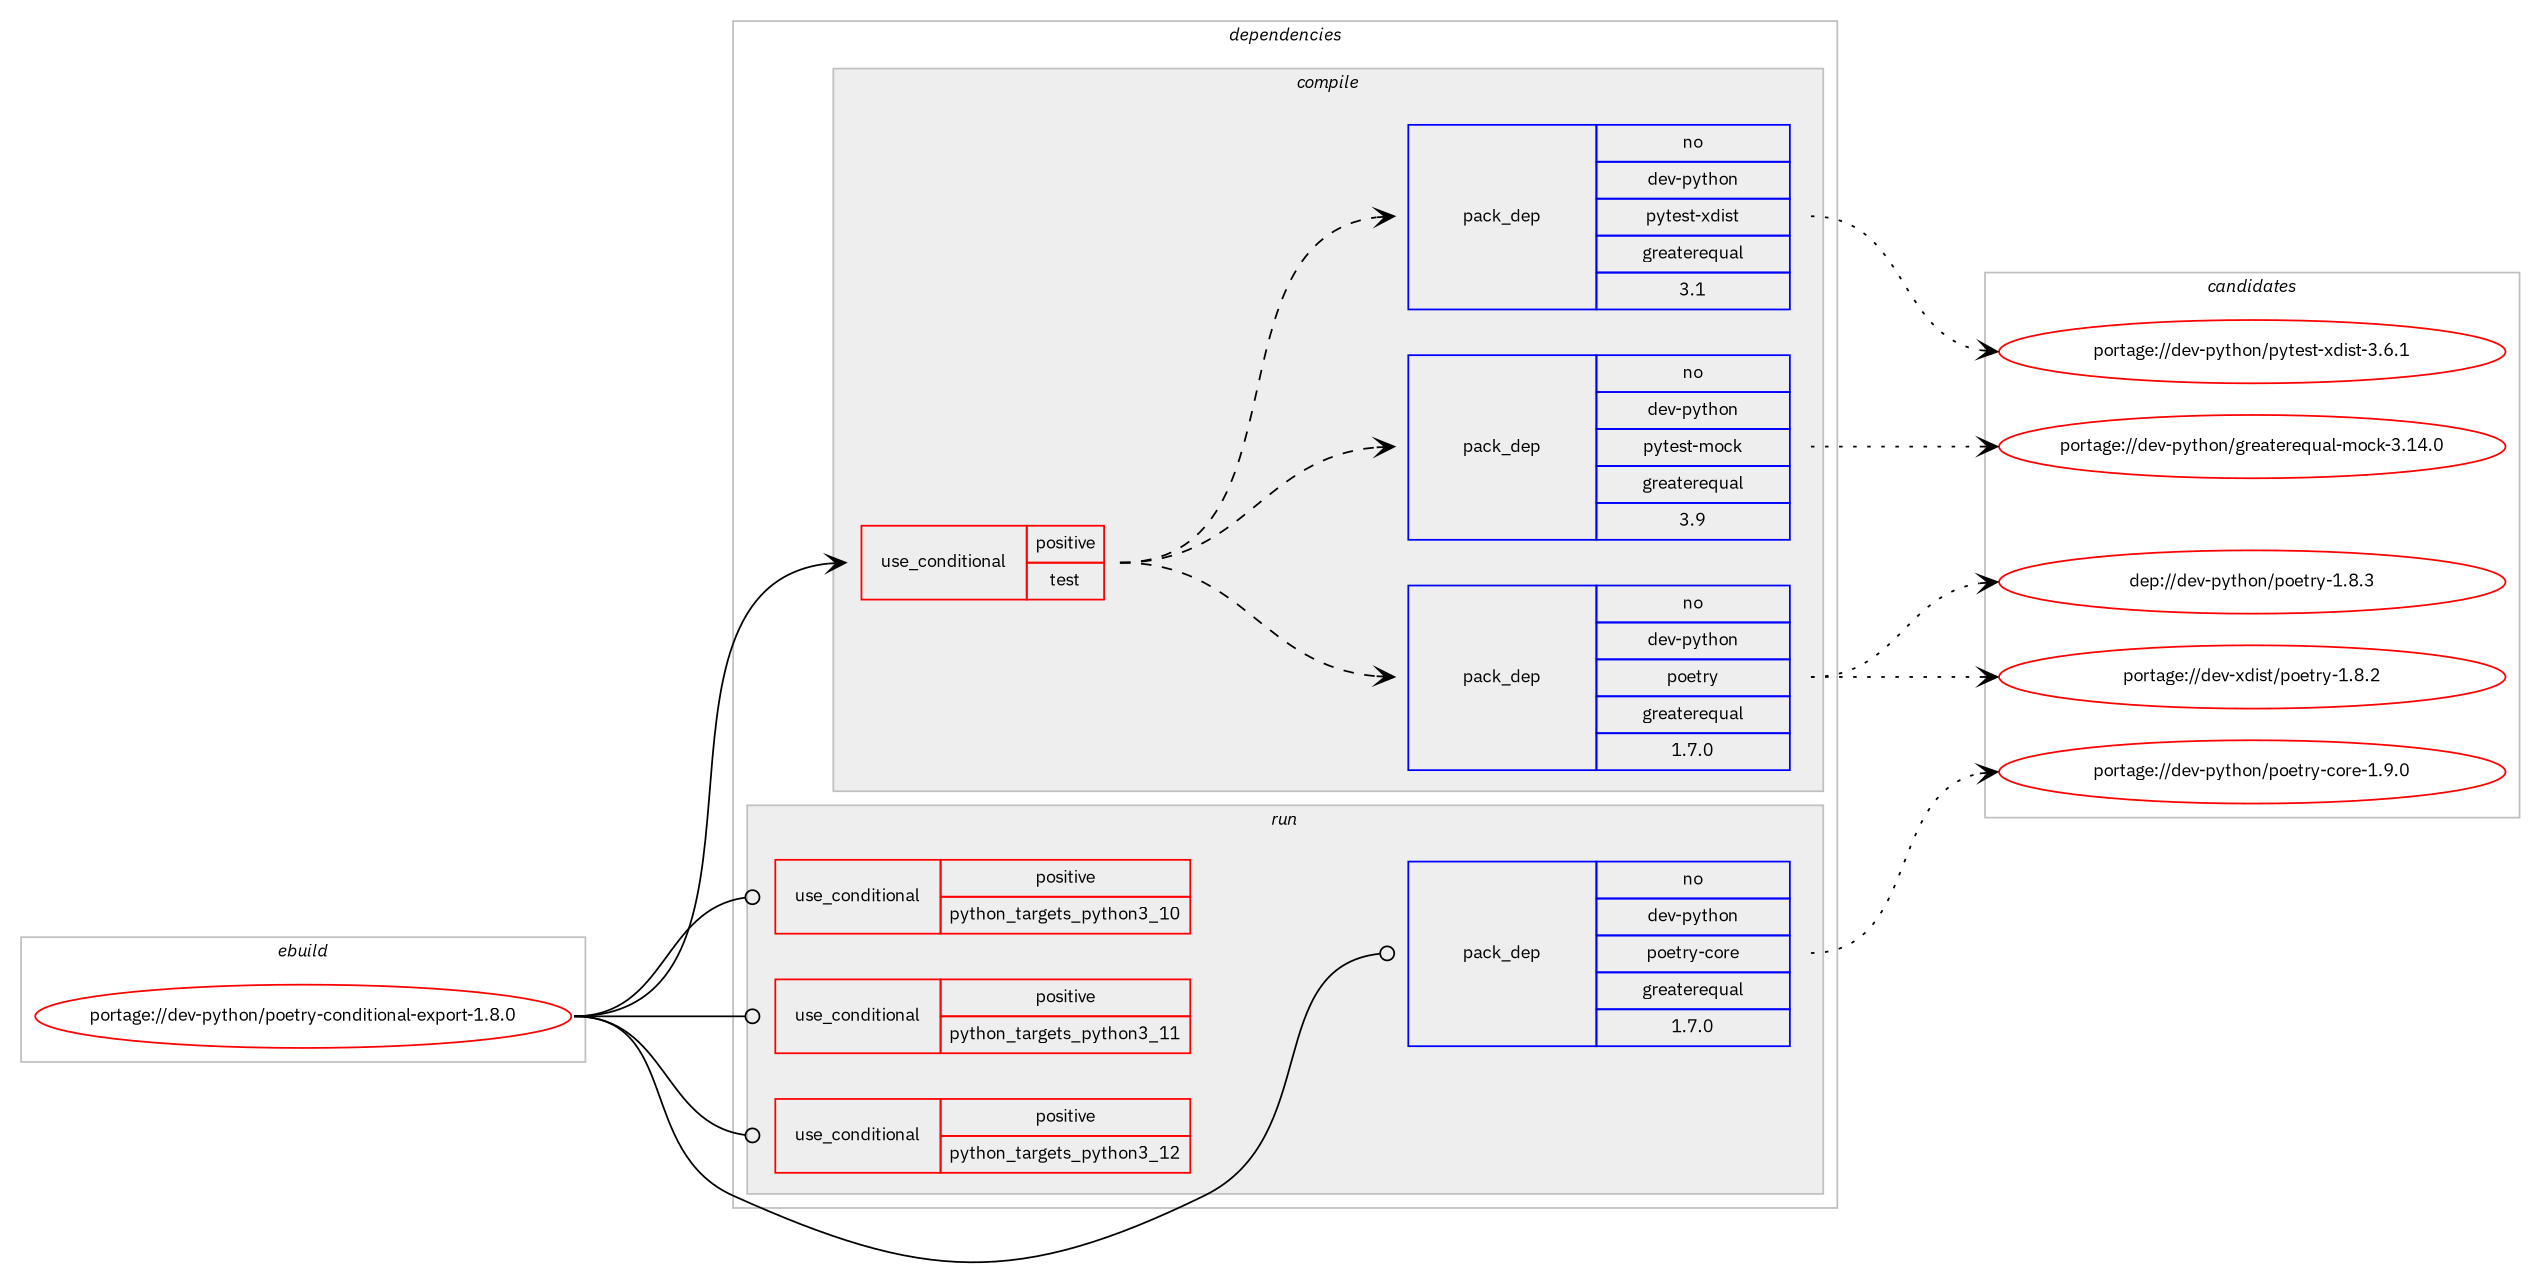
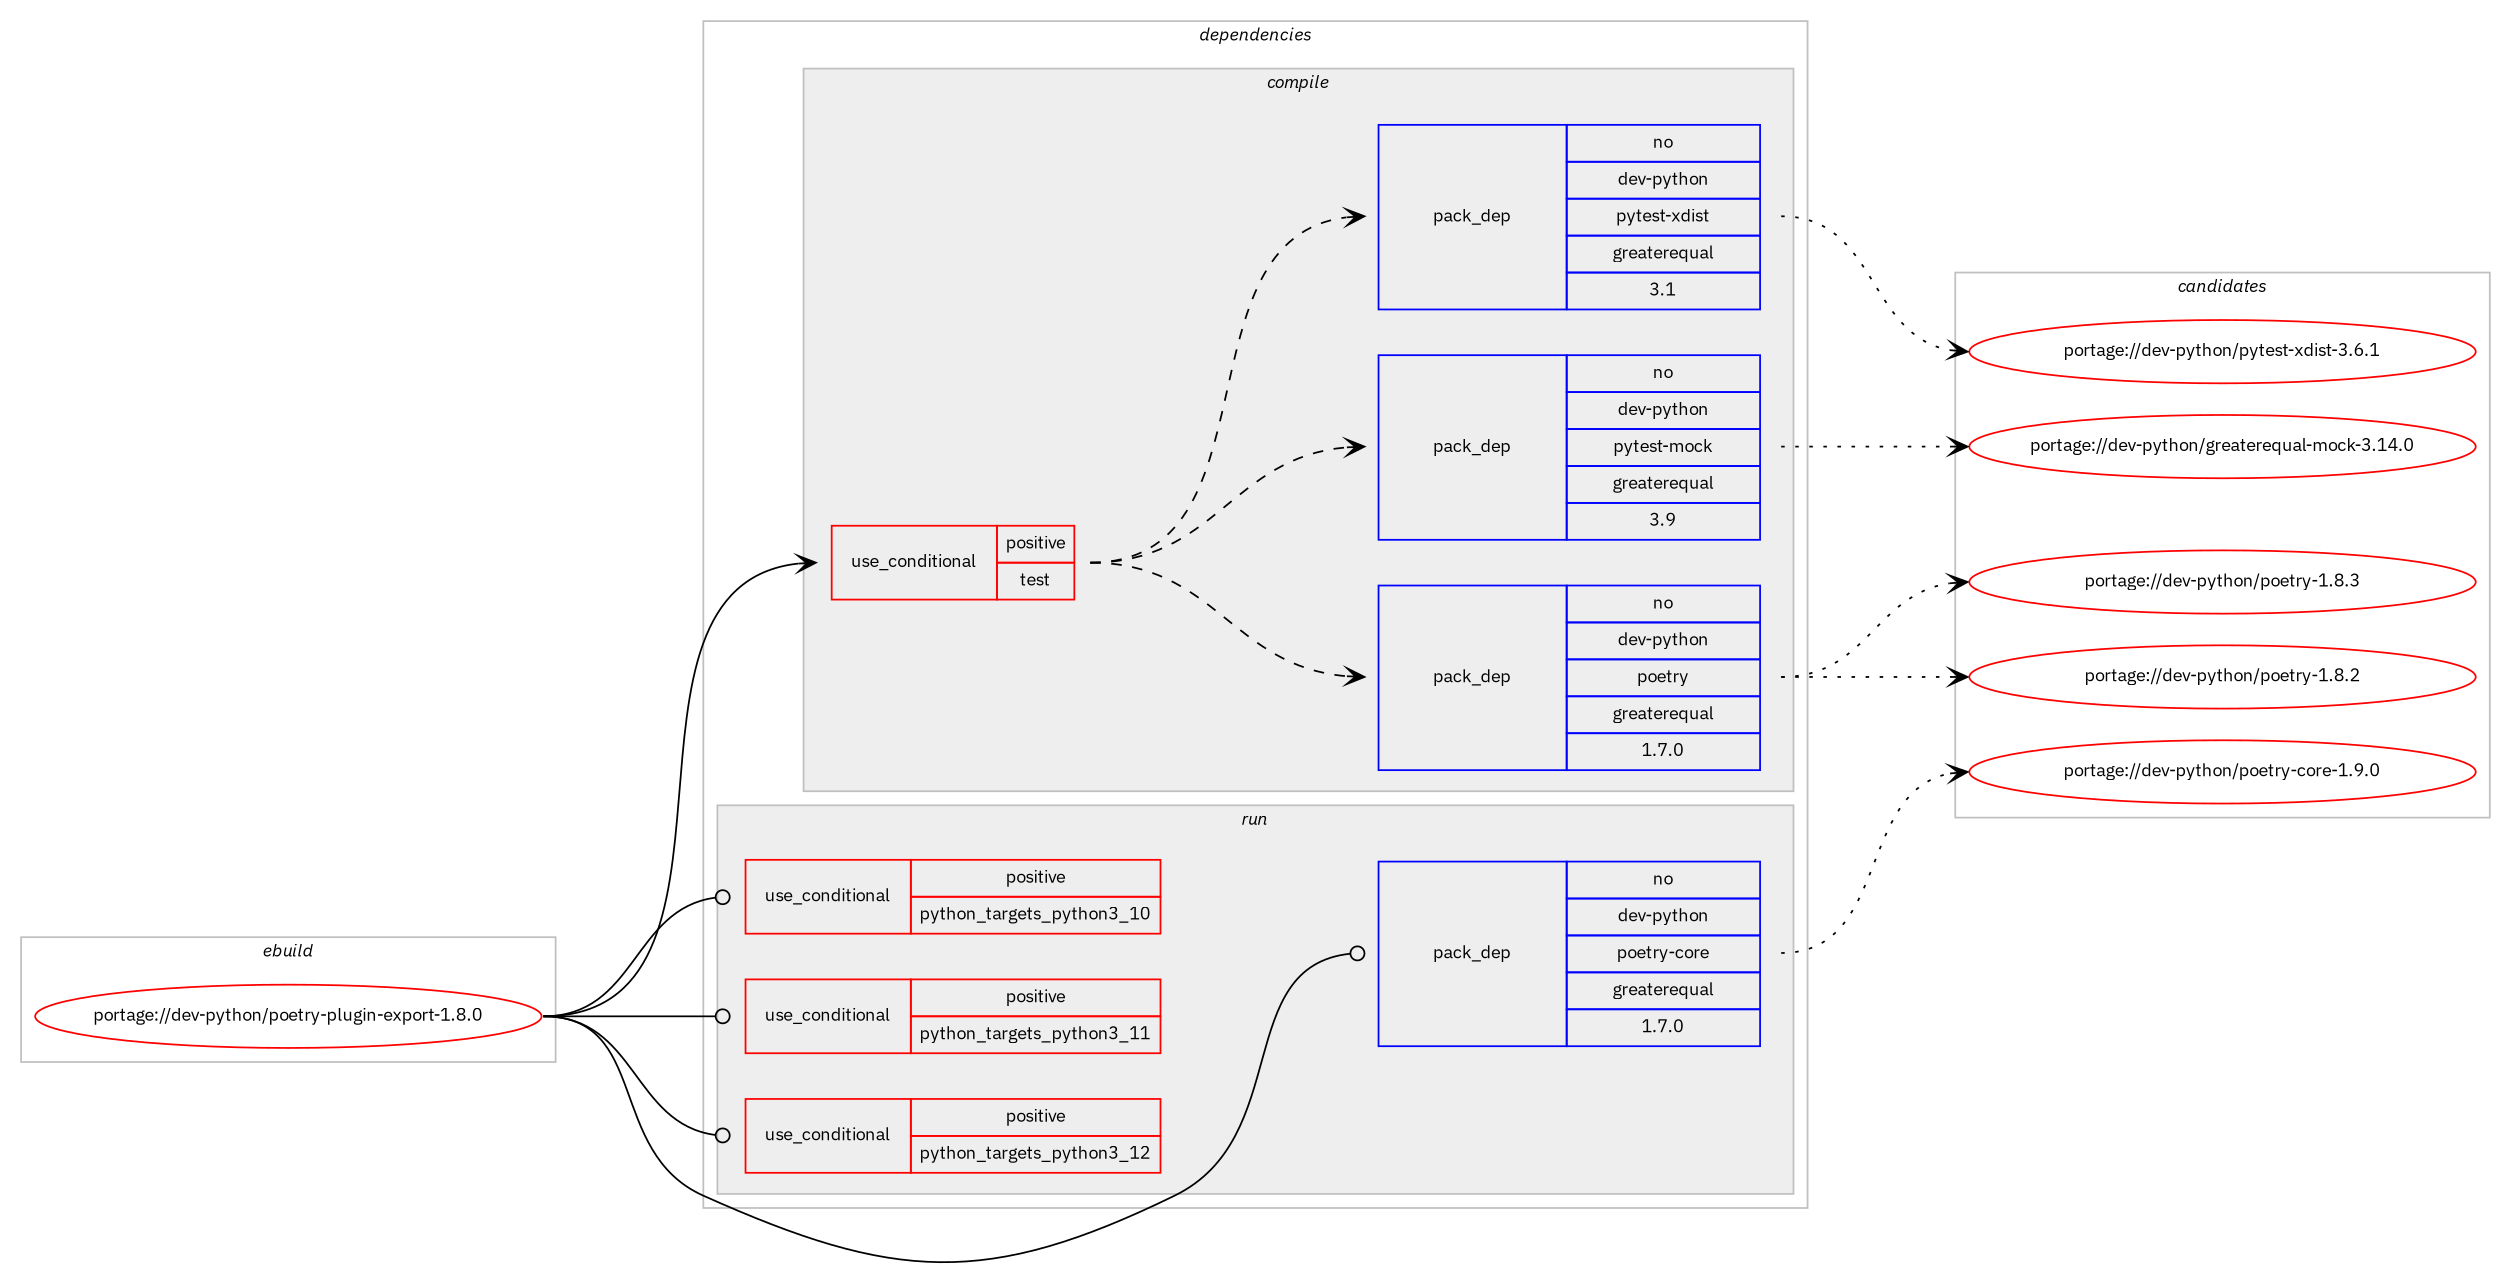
(2252, 582) -> (2223, 582)
(2252, 677) -> (2223, 677)
(303, 1016) -> (288, 1016)
